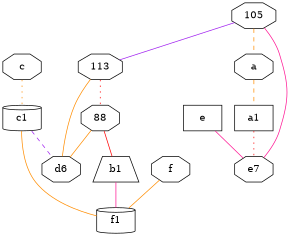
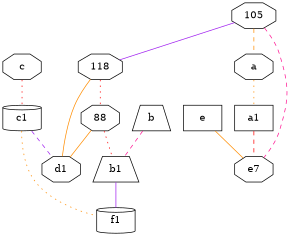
(100, 67) -> (100, 67)
(22, 93) -> (22, 93)
(254, 93) -> (254, 93)
(287, 93) -> (287, 93)
none -> (151, 118)
(108, 144) -> (108, 144)
(254, 144) -> (254, 144)
(229, 145) -> (229, 145)
(61, 169) -> (61, 169)
(171, 169) -> none
(41, 188) -> (41, 188)
(116, 195) -> (116, 195)
